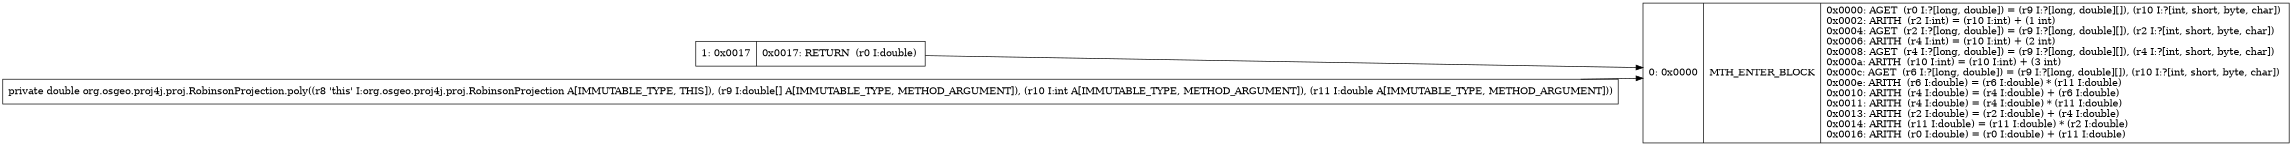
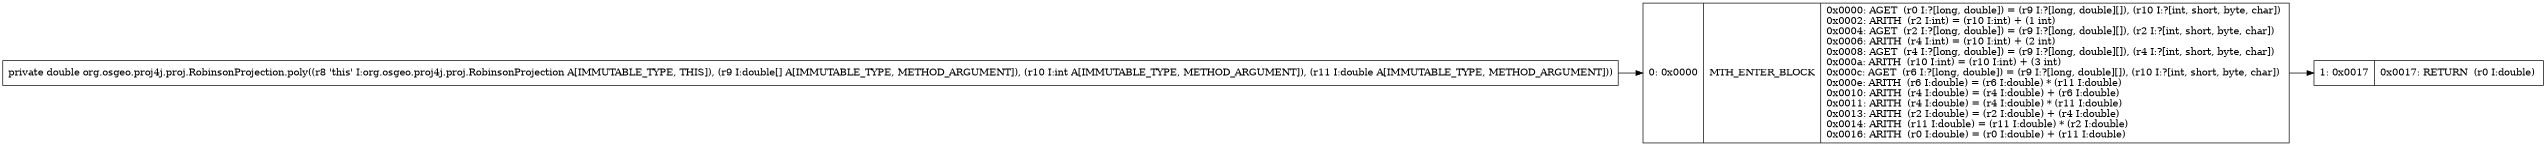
(1281, 62) -> (2298, 73)
